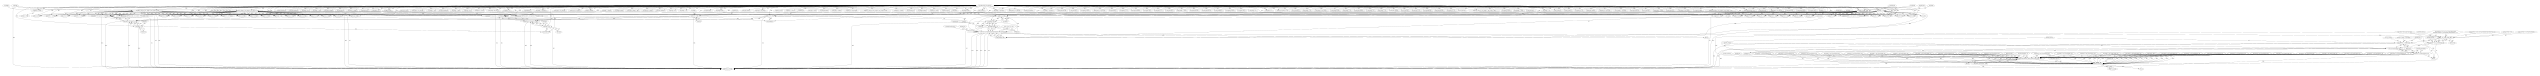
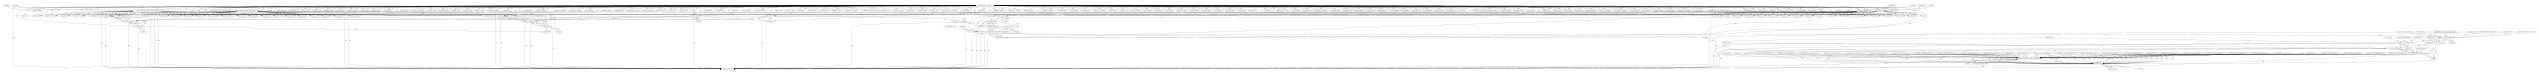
(31, 13) -> (499, 6)
